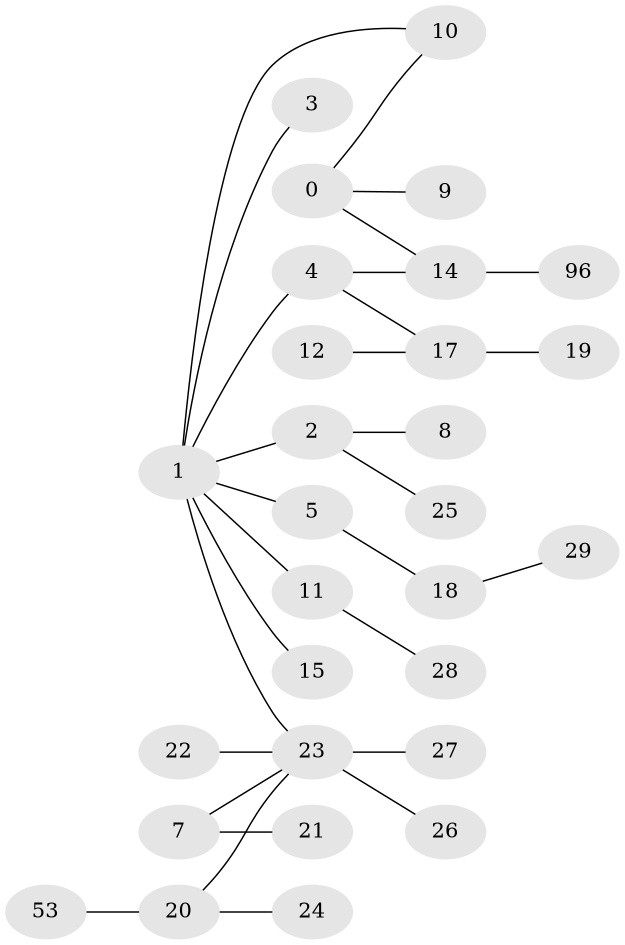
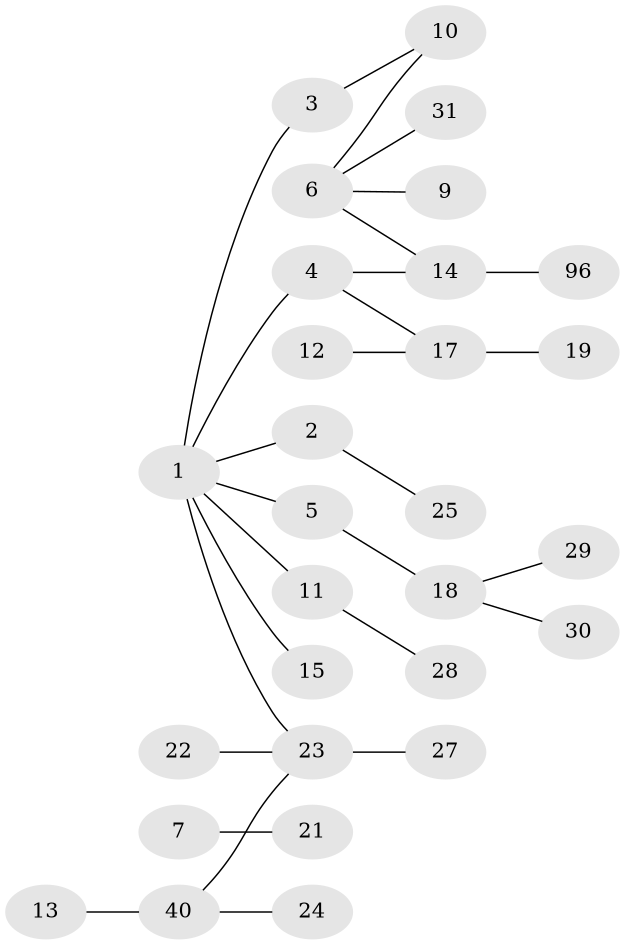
none -> (446, 113)
(224, 181) -> (379, 69)
(312, 191) -> (312, 191)
(446, 432) -> none
none -> (579, 632)
(246, 792) -> none
(446, 832) -> none
(46, 912) -> (46, 912)
(179, 912) -> (179, 912)
